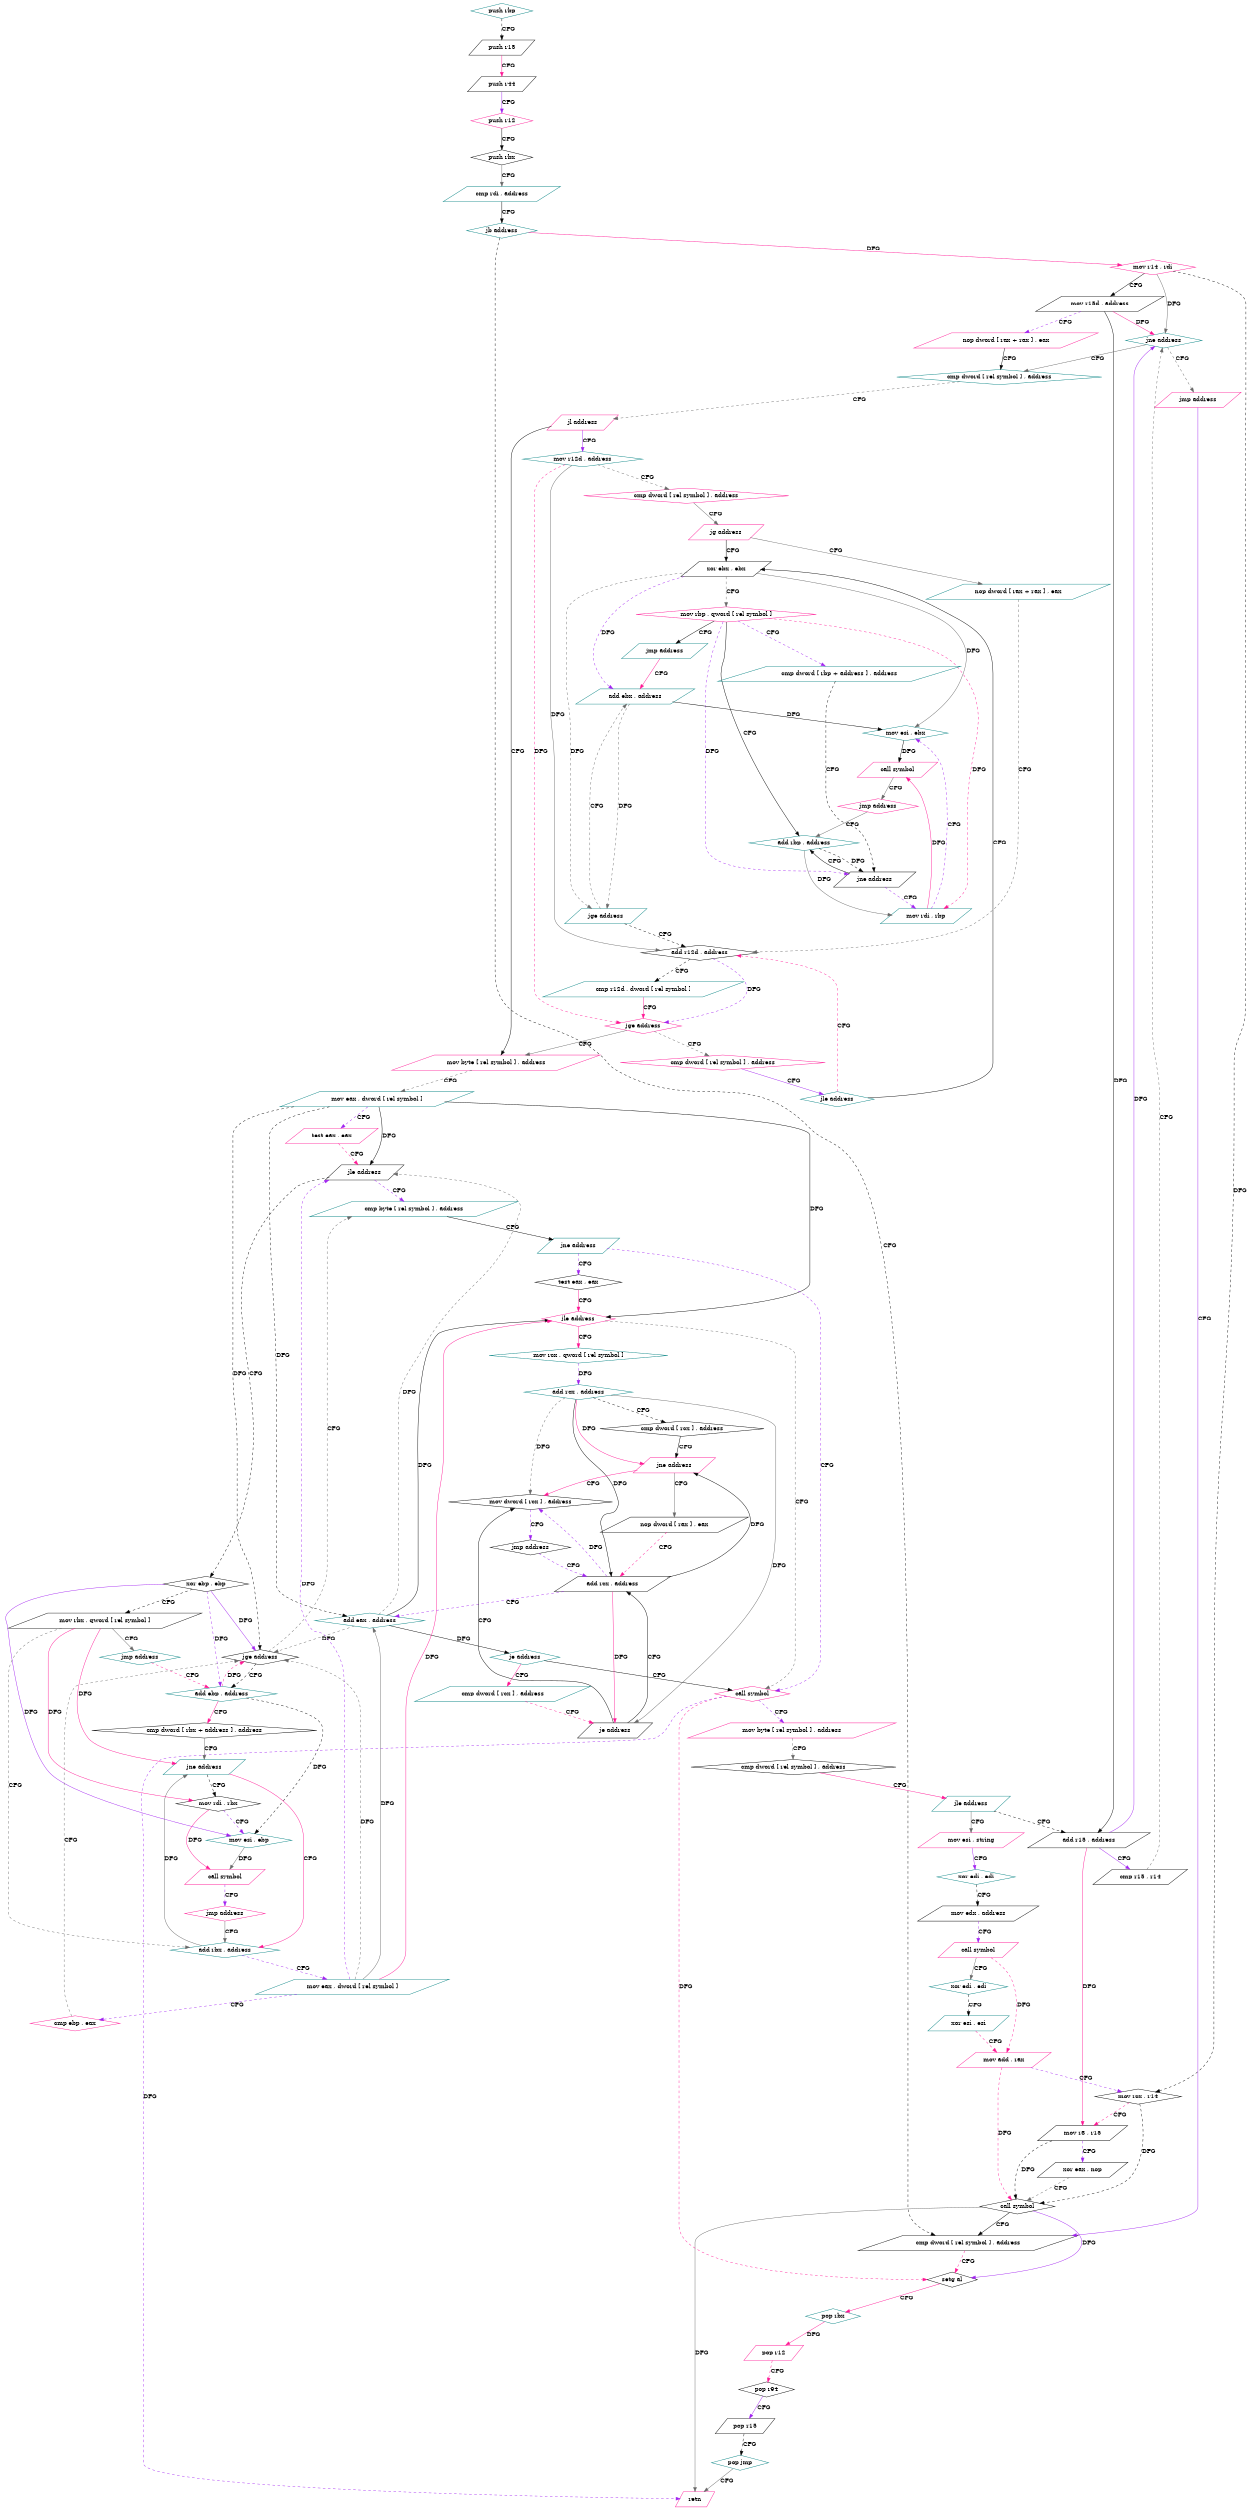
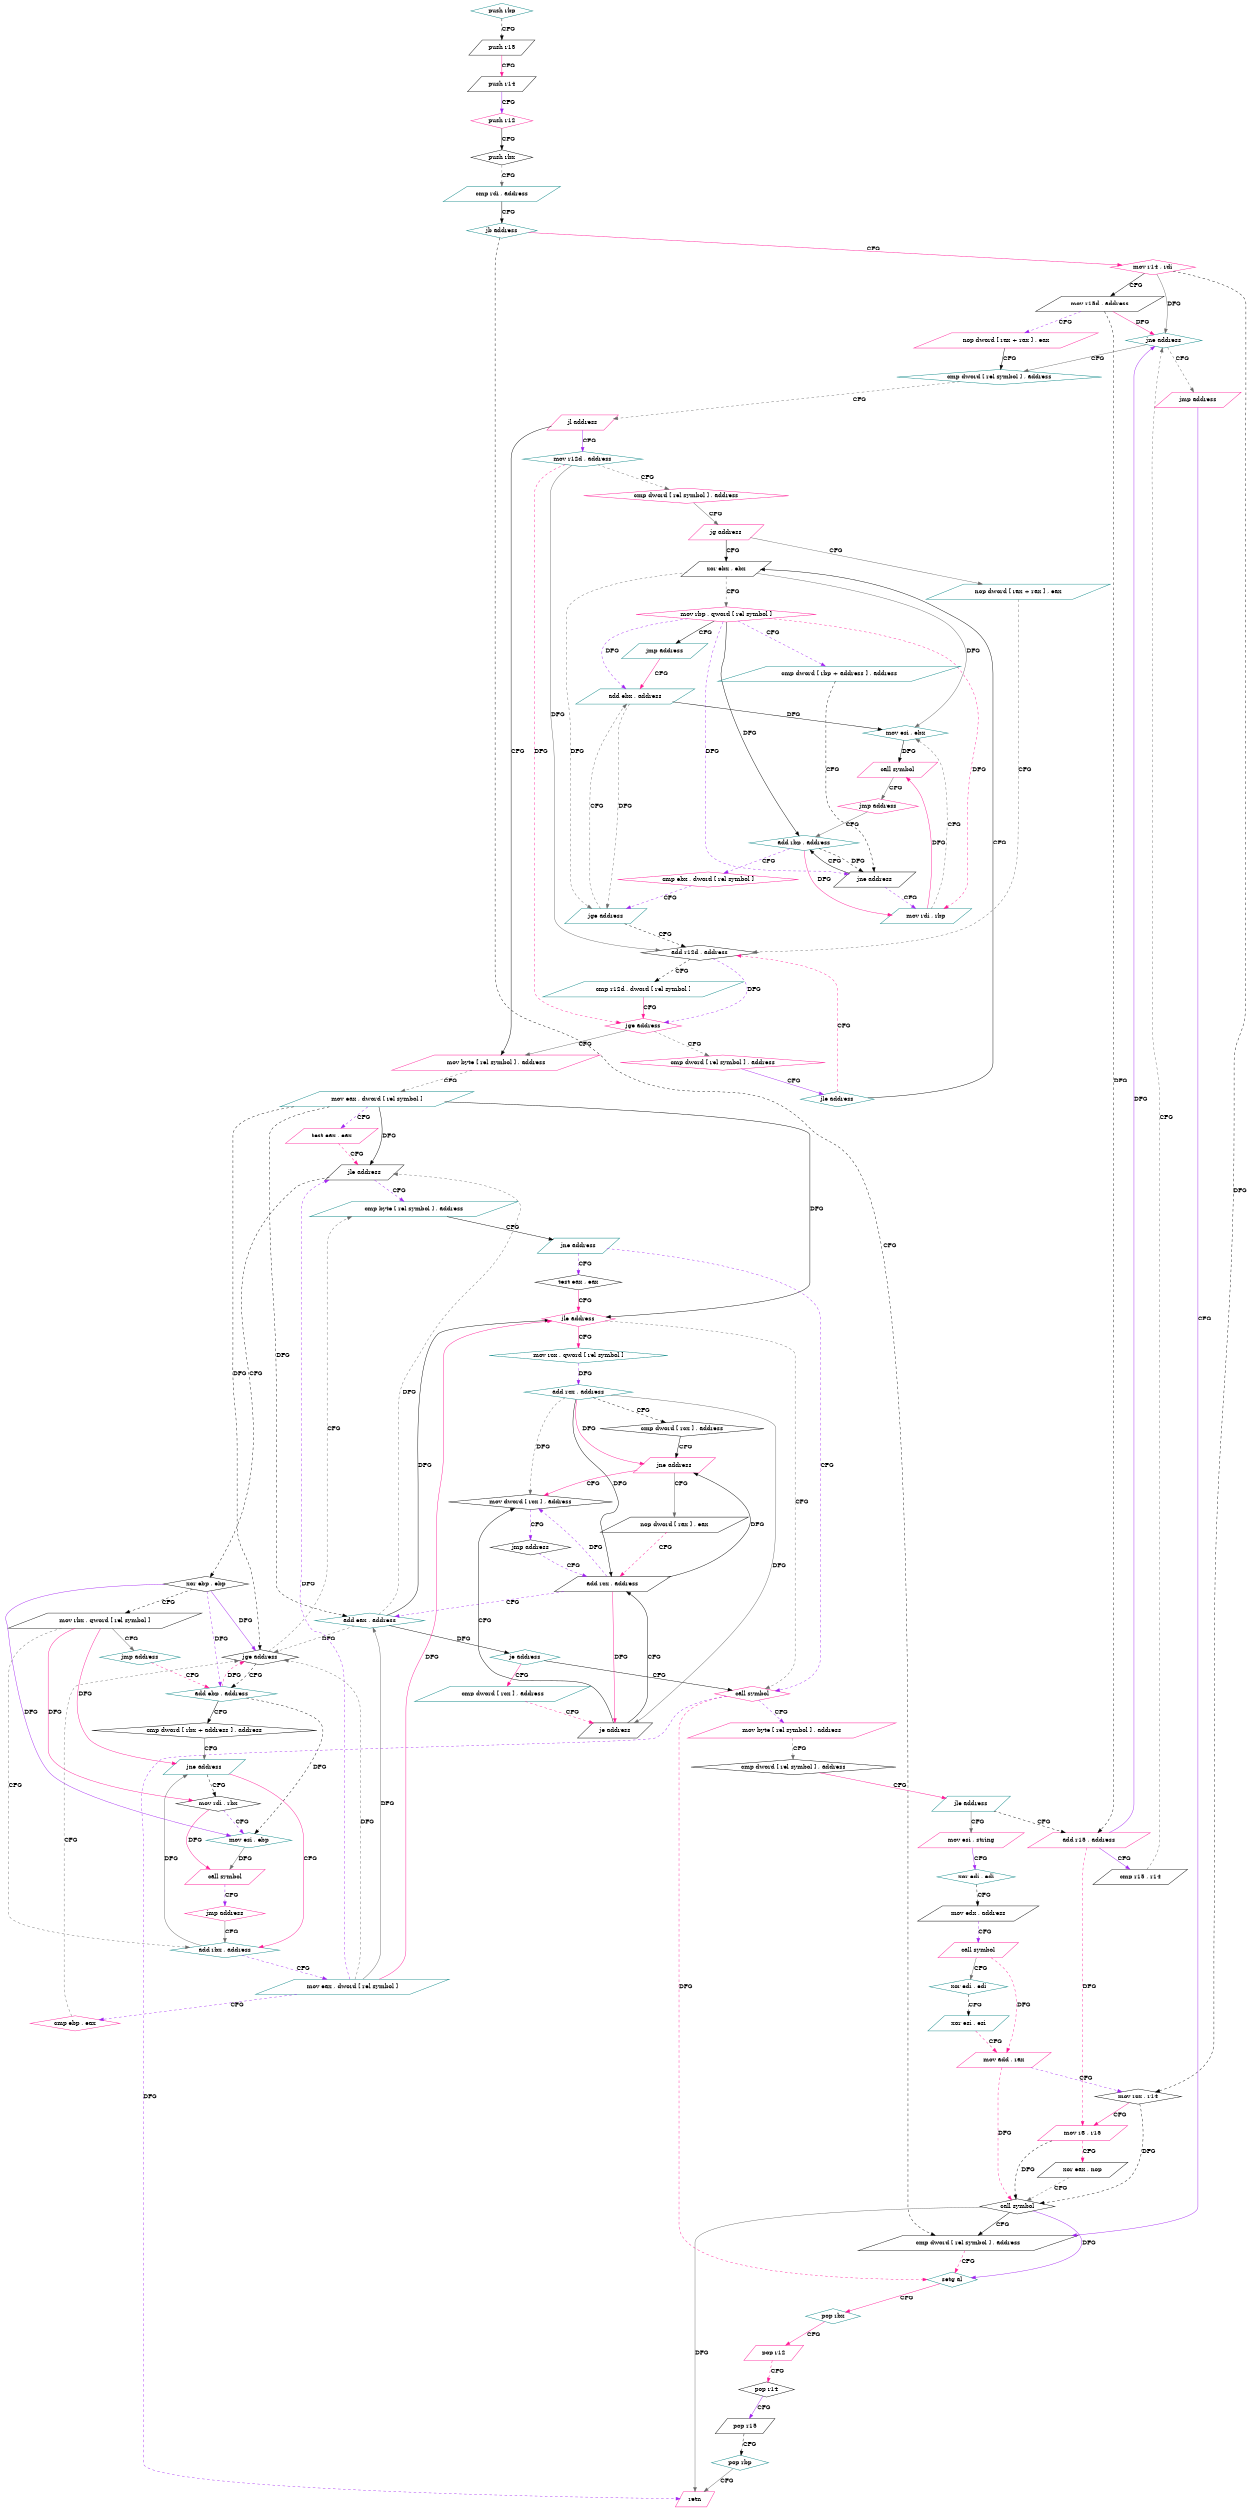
(502, 84) -> (502, 84)
(502, 174) -> (502, 174)
(873, 249) -> (873, 249)
(612, 614) -> (621, 634)
(750, 733) -> (750, 733)
(947, 821) -> (947, 821)
none -> (708, 880)
(832, 898) -> (832, 898)
(1114, 1072) -> (1114, 1072)
(214, 1710) -> (214, 1710)
(1089, 1840) -> (1089, 1840)
(1083, 1984) -> (1083, 1984)
(1113, 2113) -> (1113, 2113)
(1083, 2133) -> (1083, 2133)
(1083, 2149) -> (1083, 2149)
(952, 2280) -> (952, 2280)
(814, 2335) -> (814, 2335)
(767, 2389) -> (767, 2389)
(740, 2463) -> (740, 2463)
